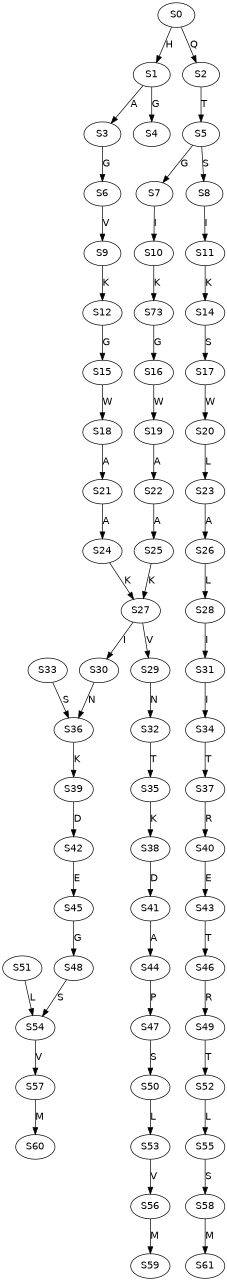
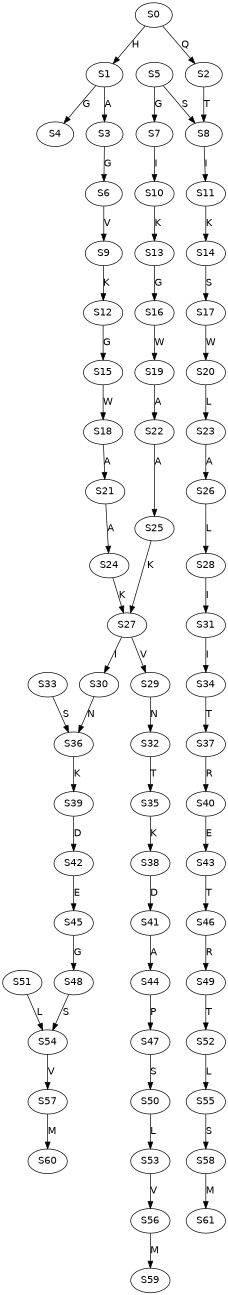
(201, 101) -> (204, 101)
(154, 313) -> (154, 253)
